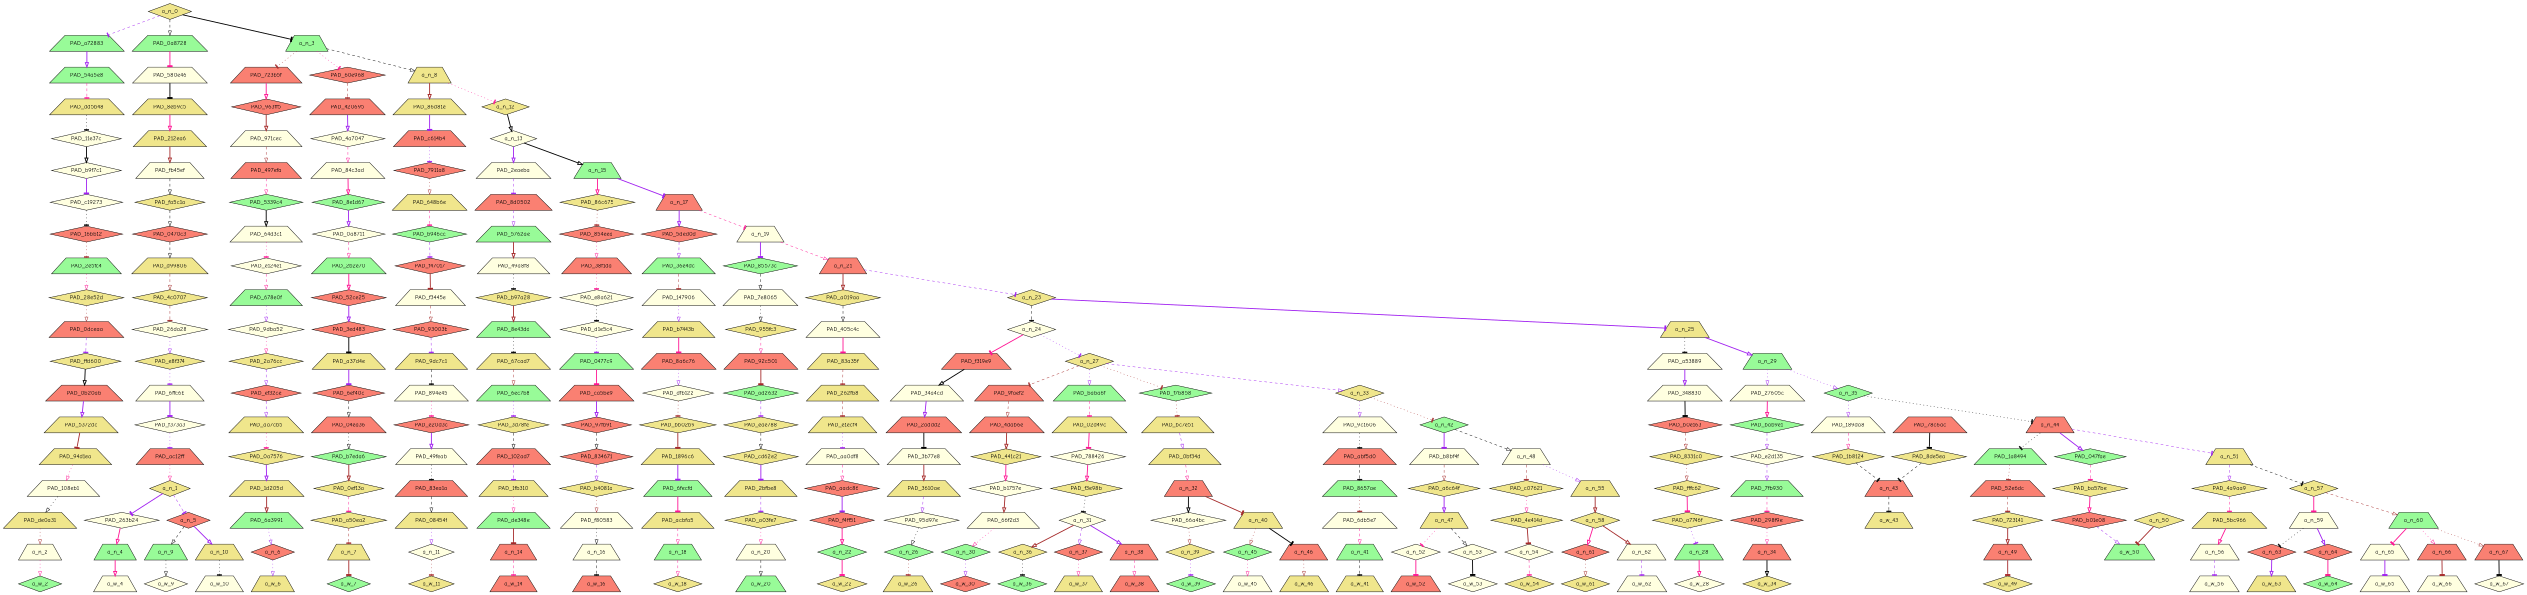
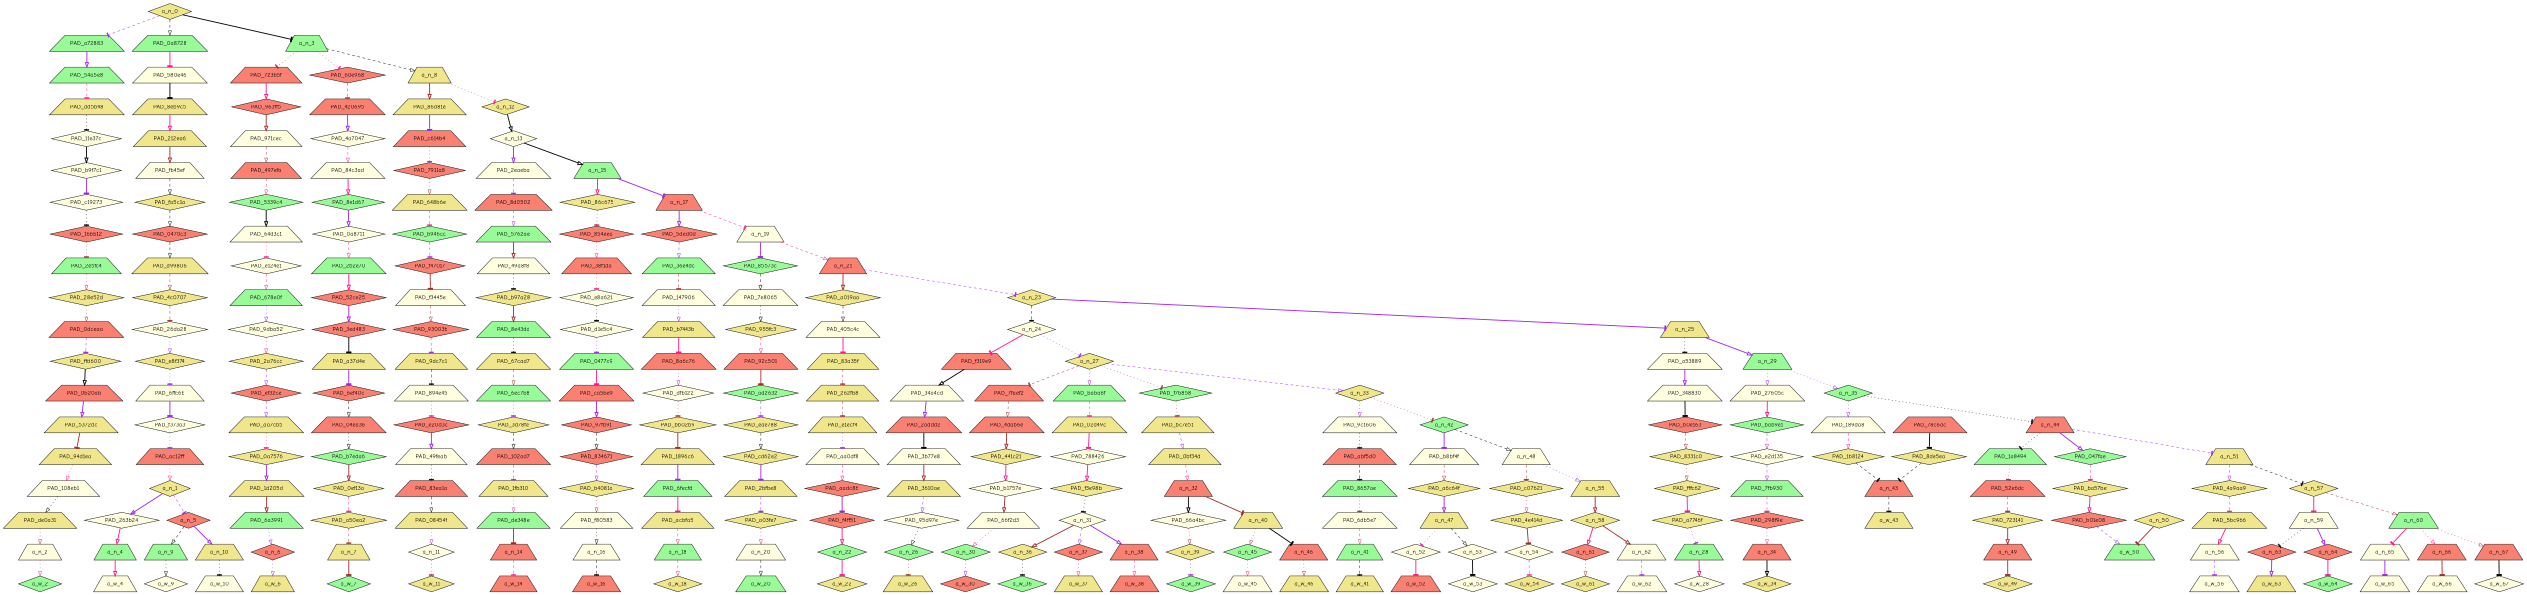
(1009, 393) -> (1009, 393)
(148, 503) -> (148, 503)
